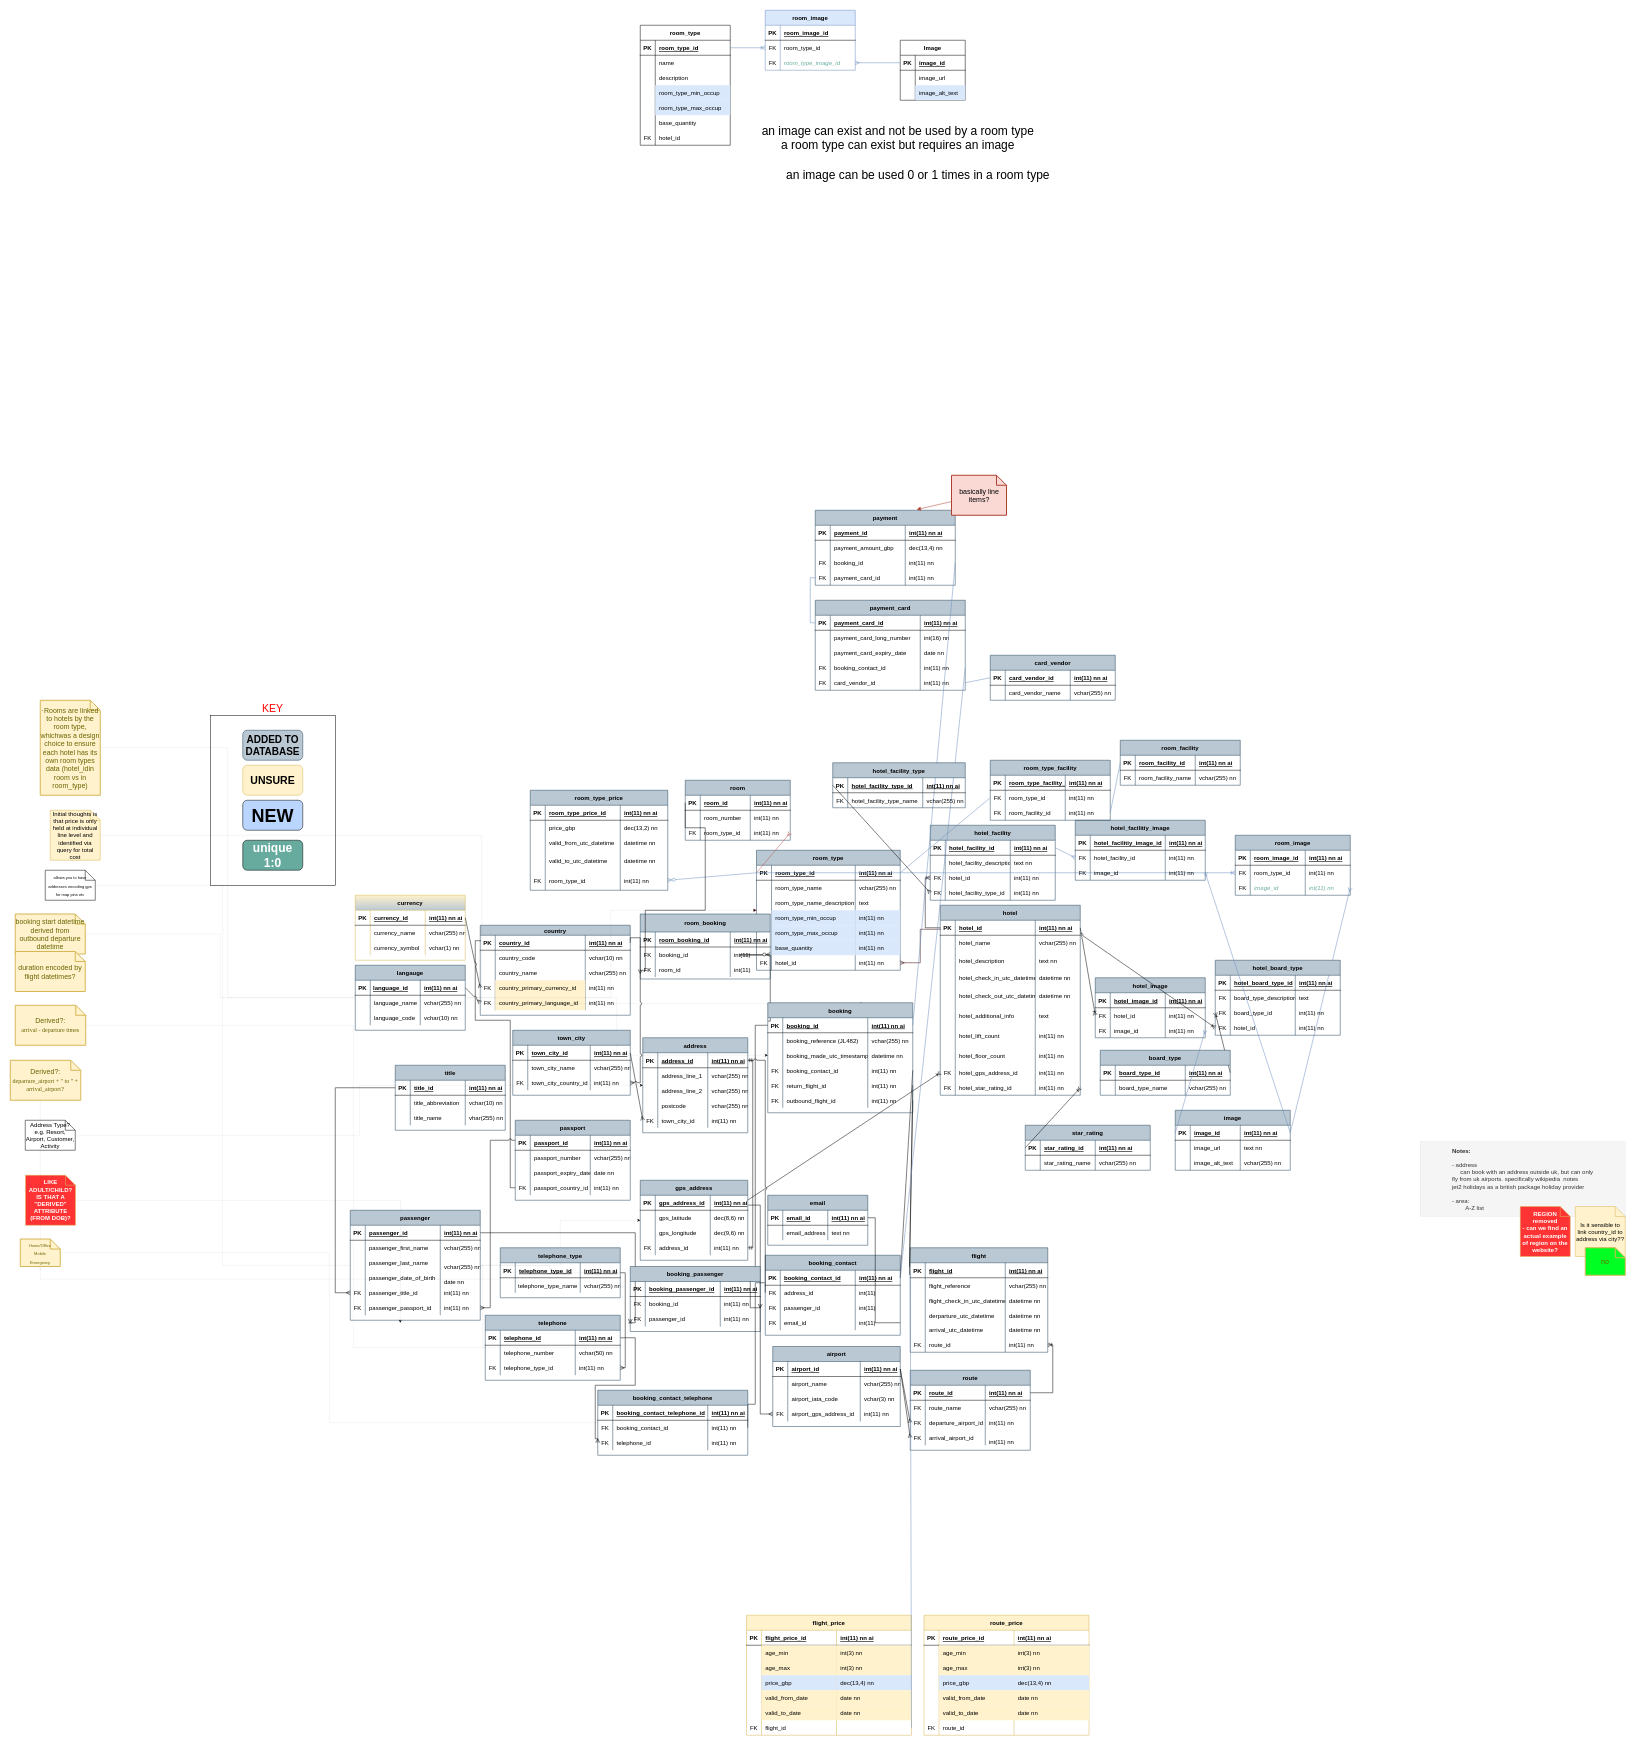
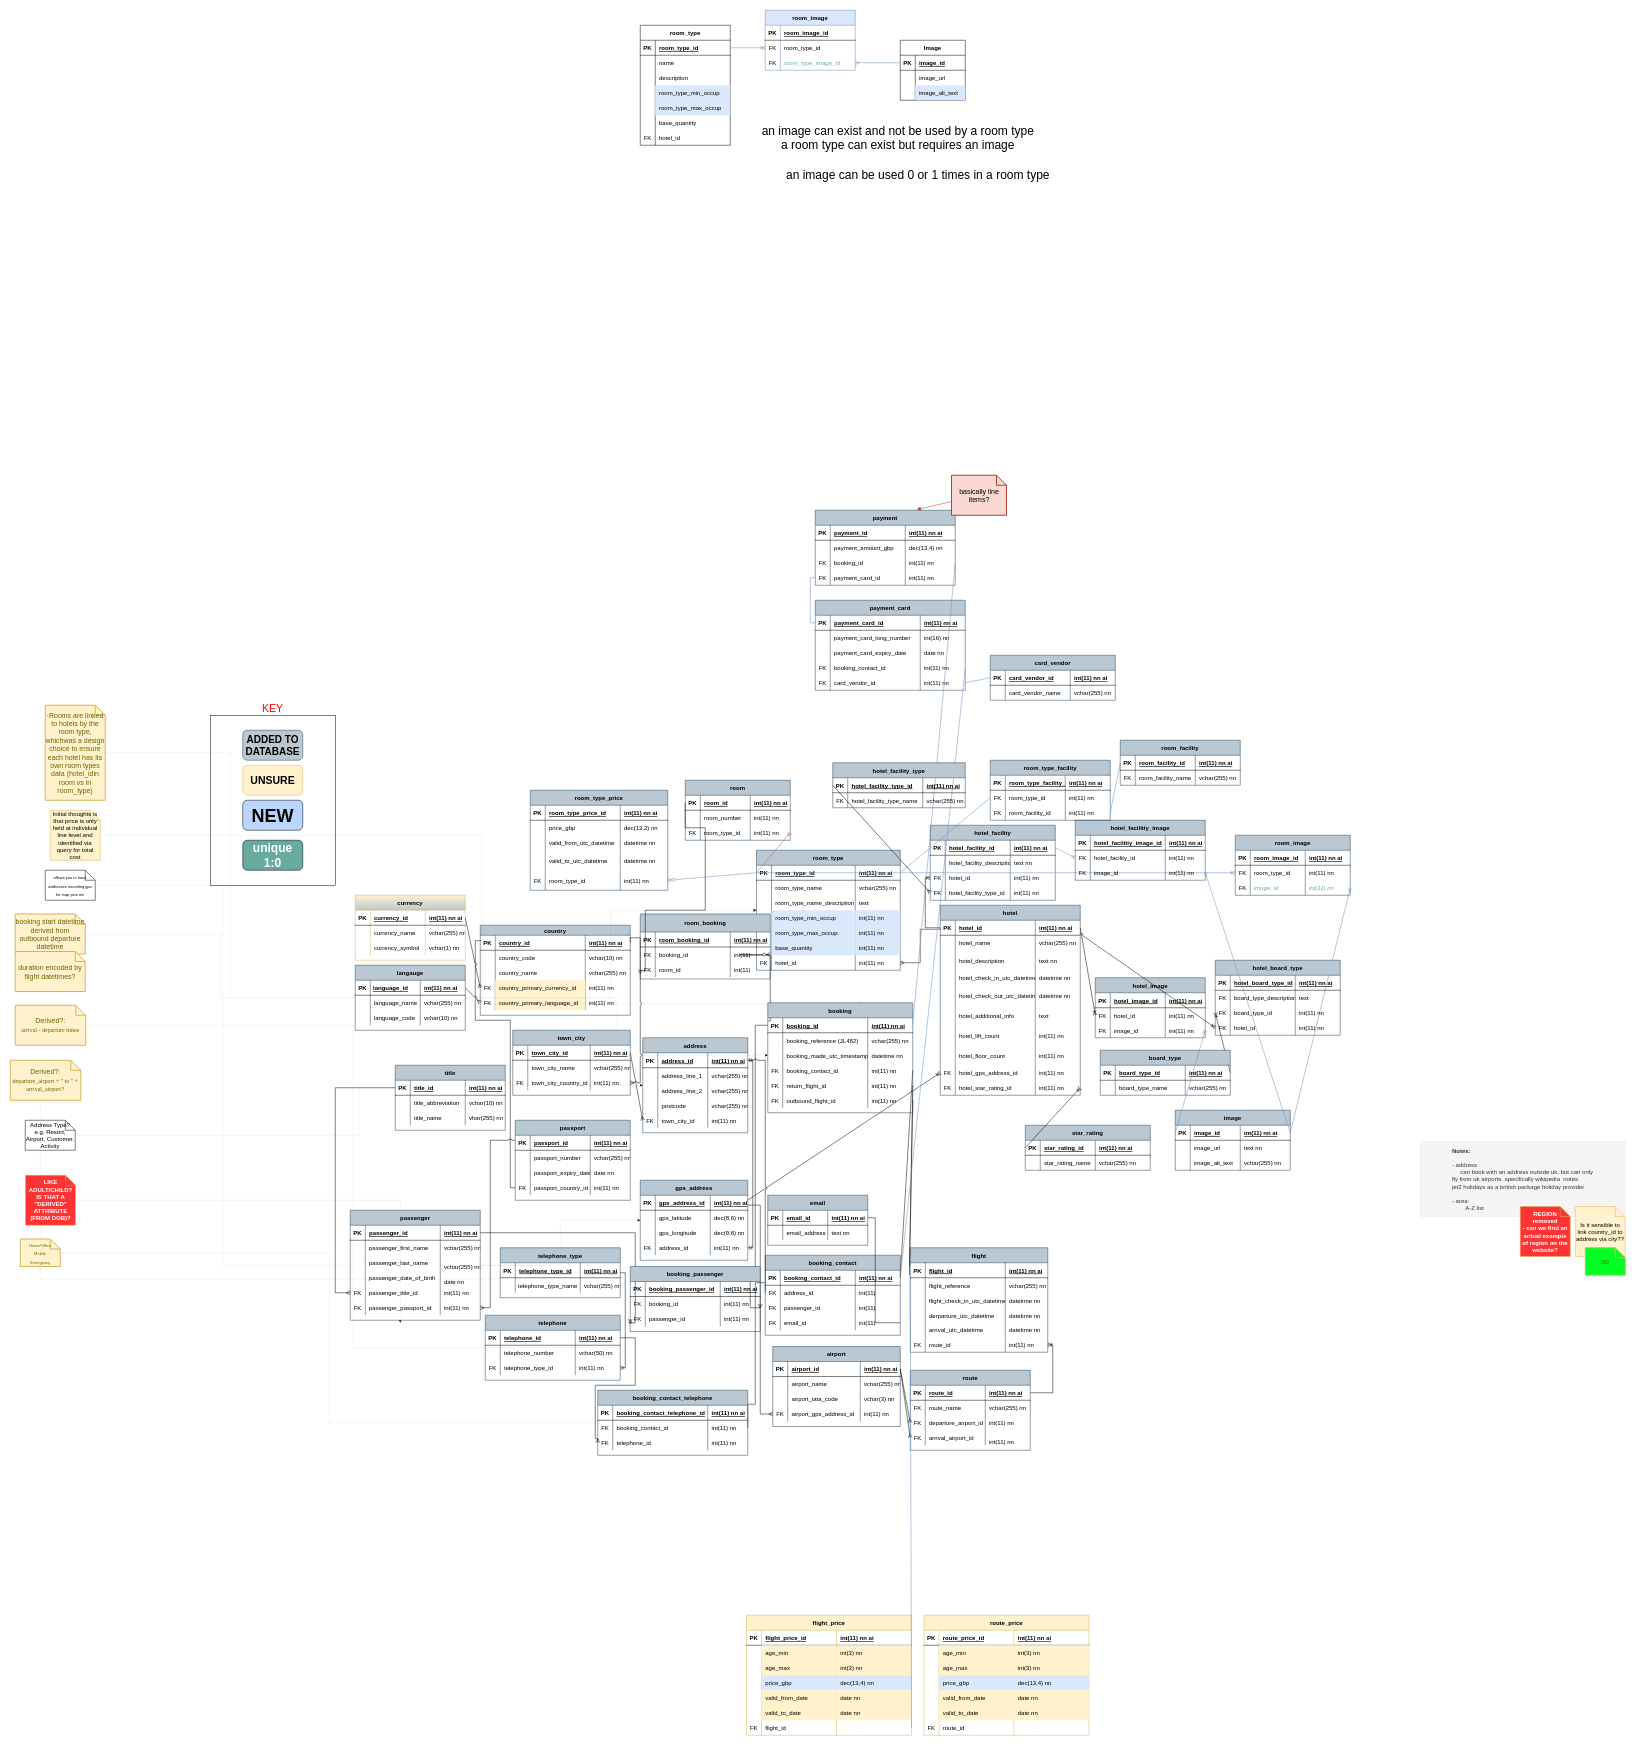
(70, 748) -> (75, 753)
